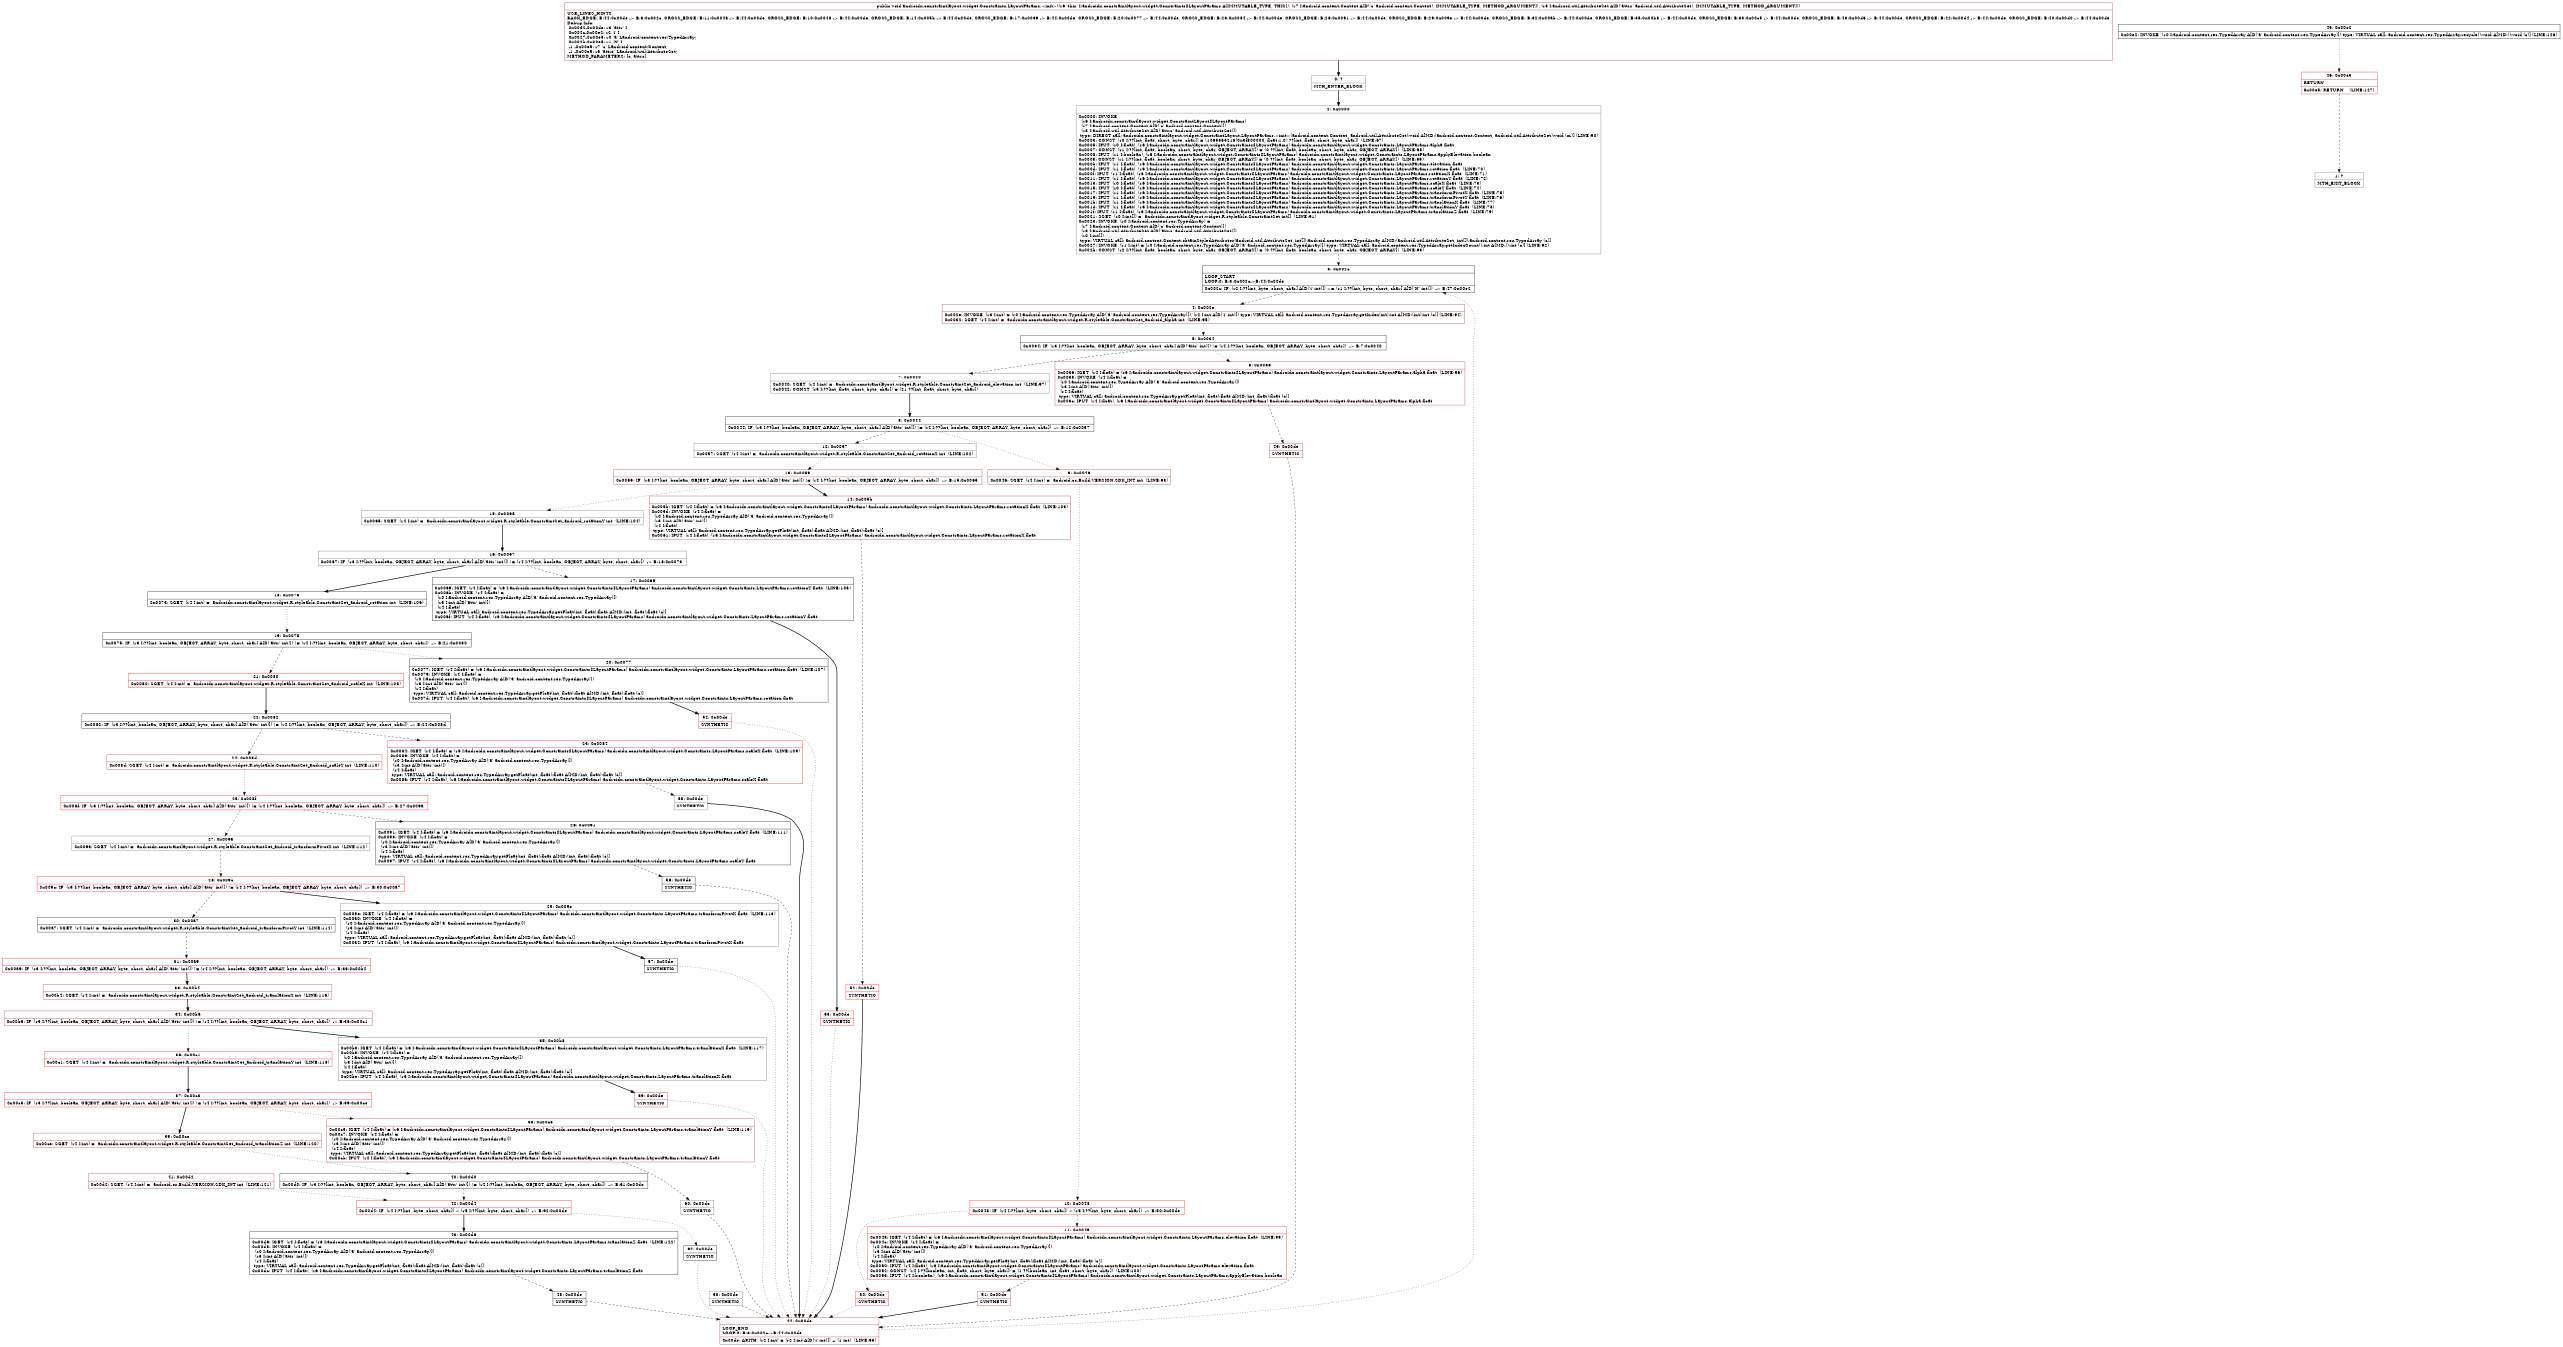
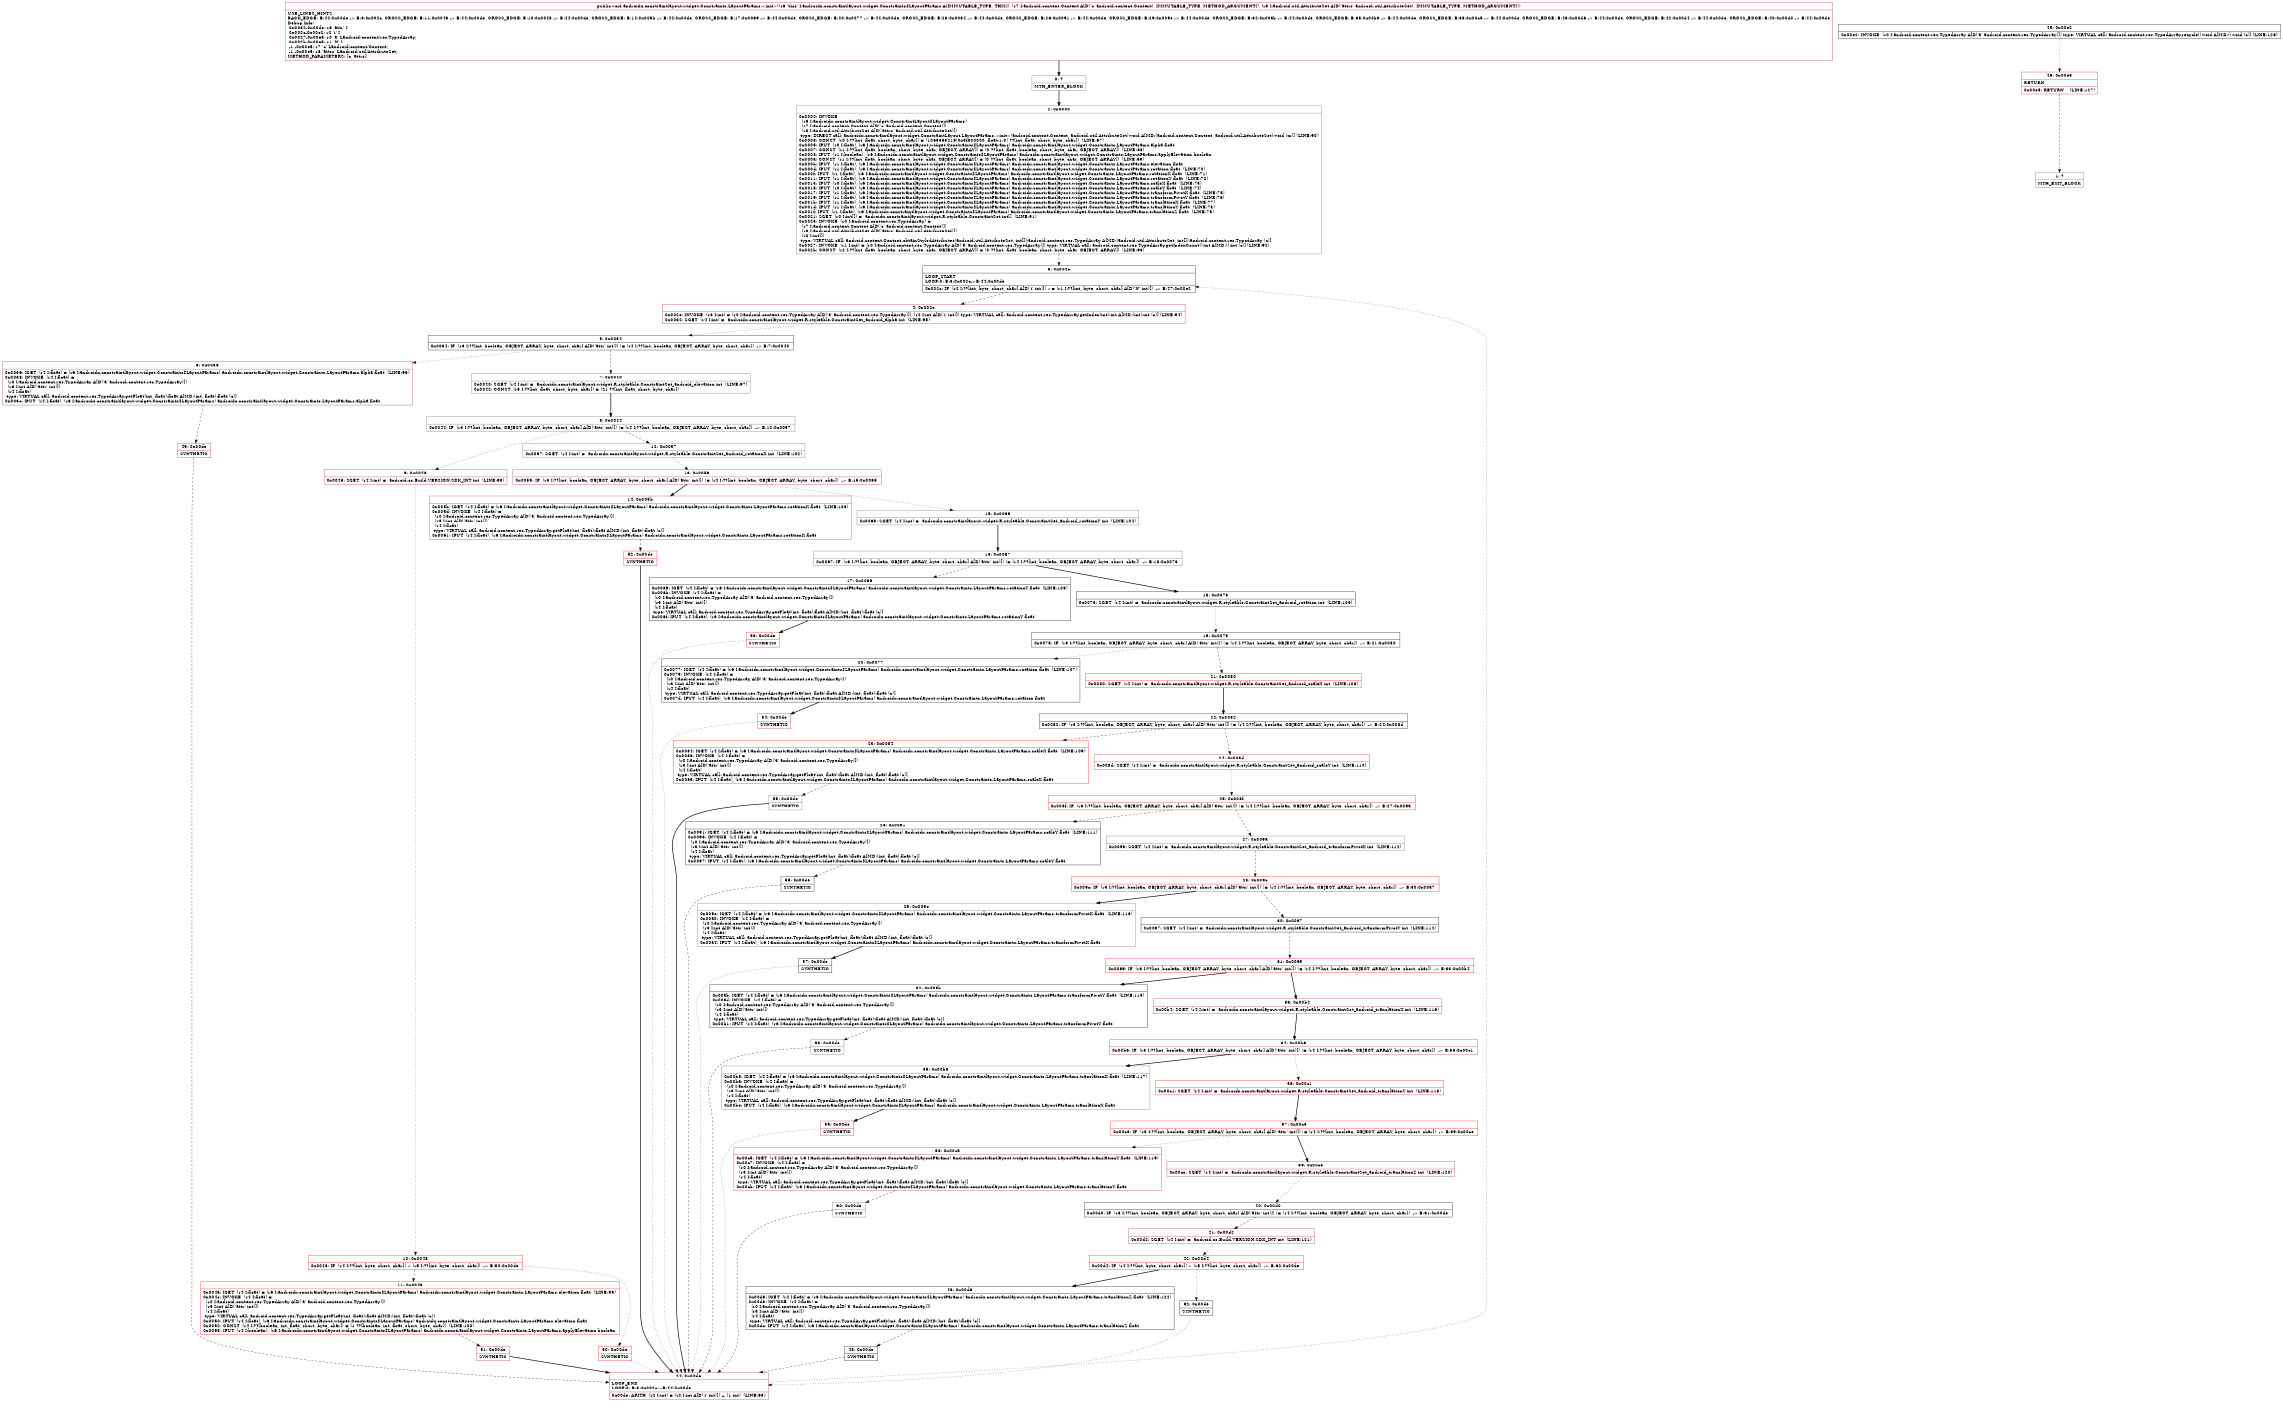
(2339, 90) -> (2060, 90)
(910, 424) -> (611, 424)
none -> (929, 1006)
(464, 1193) -> (1246, 1222)
